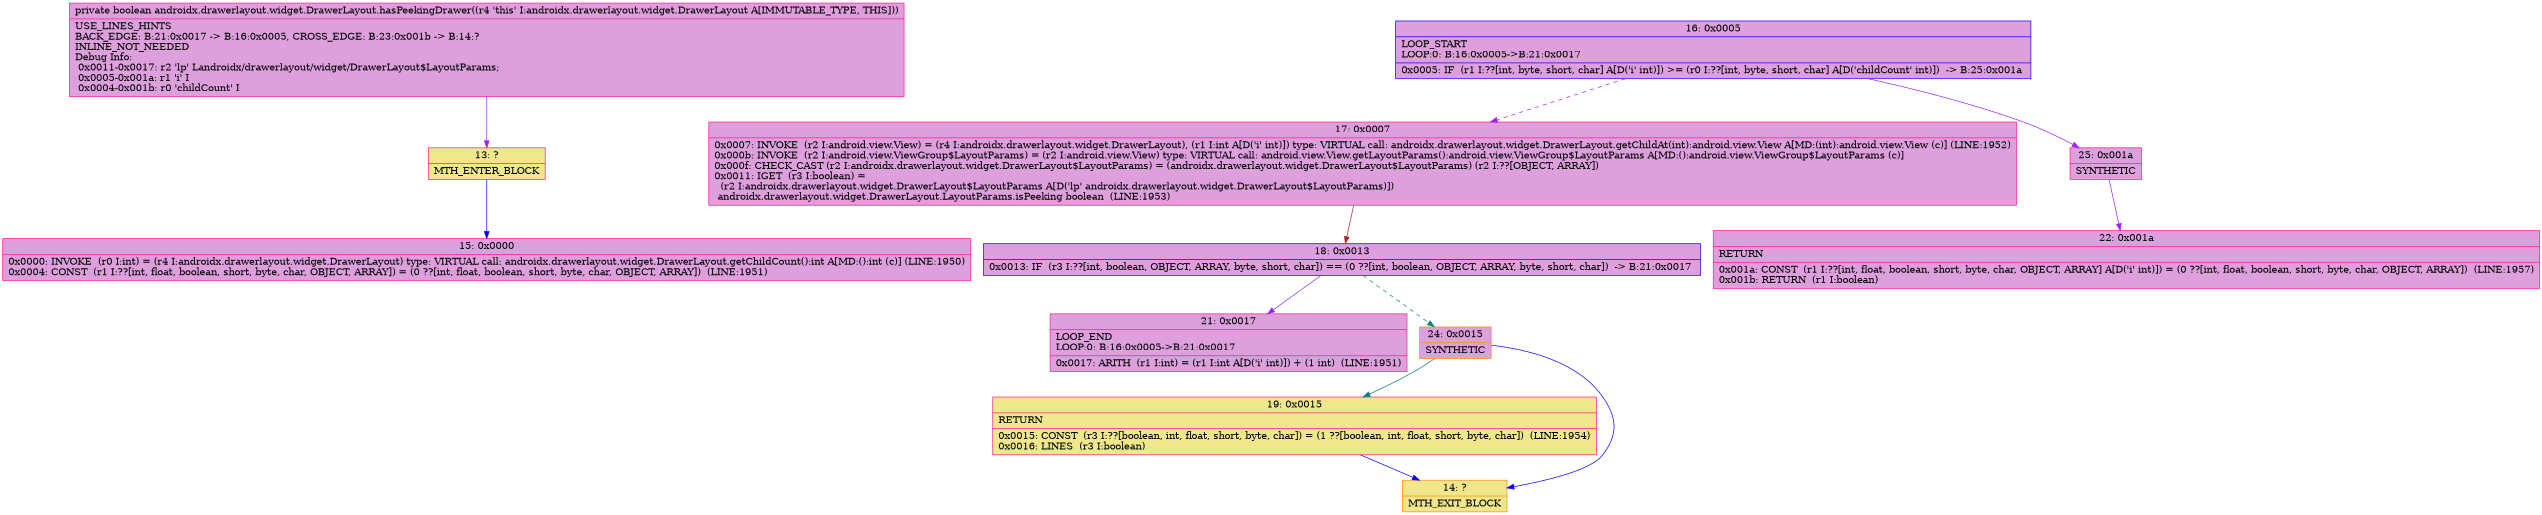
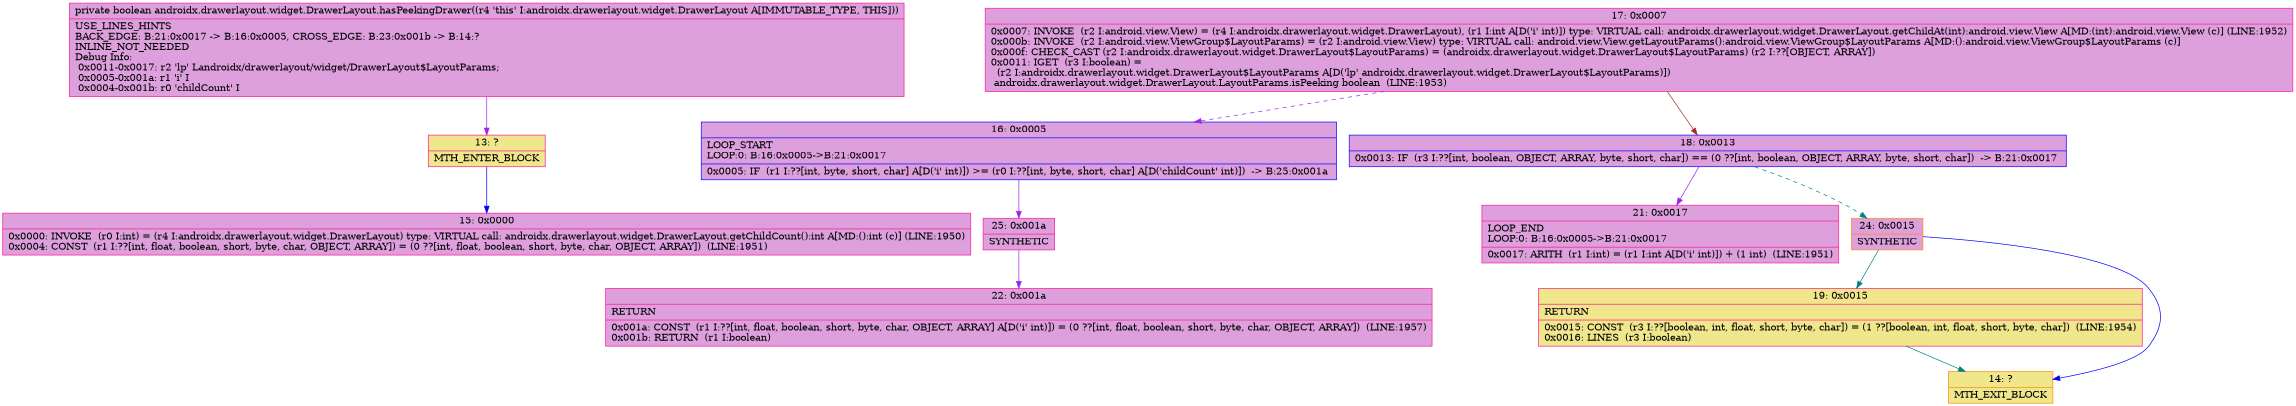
(1561, 99) -> (1293, 106)
(1387, 466) -> (1933, 357)
